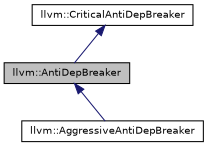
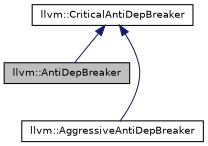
(93, 106) -> (139, 78)
